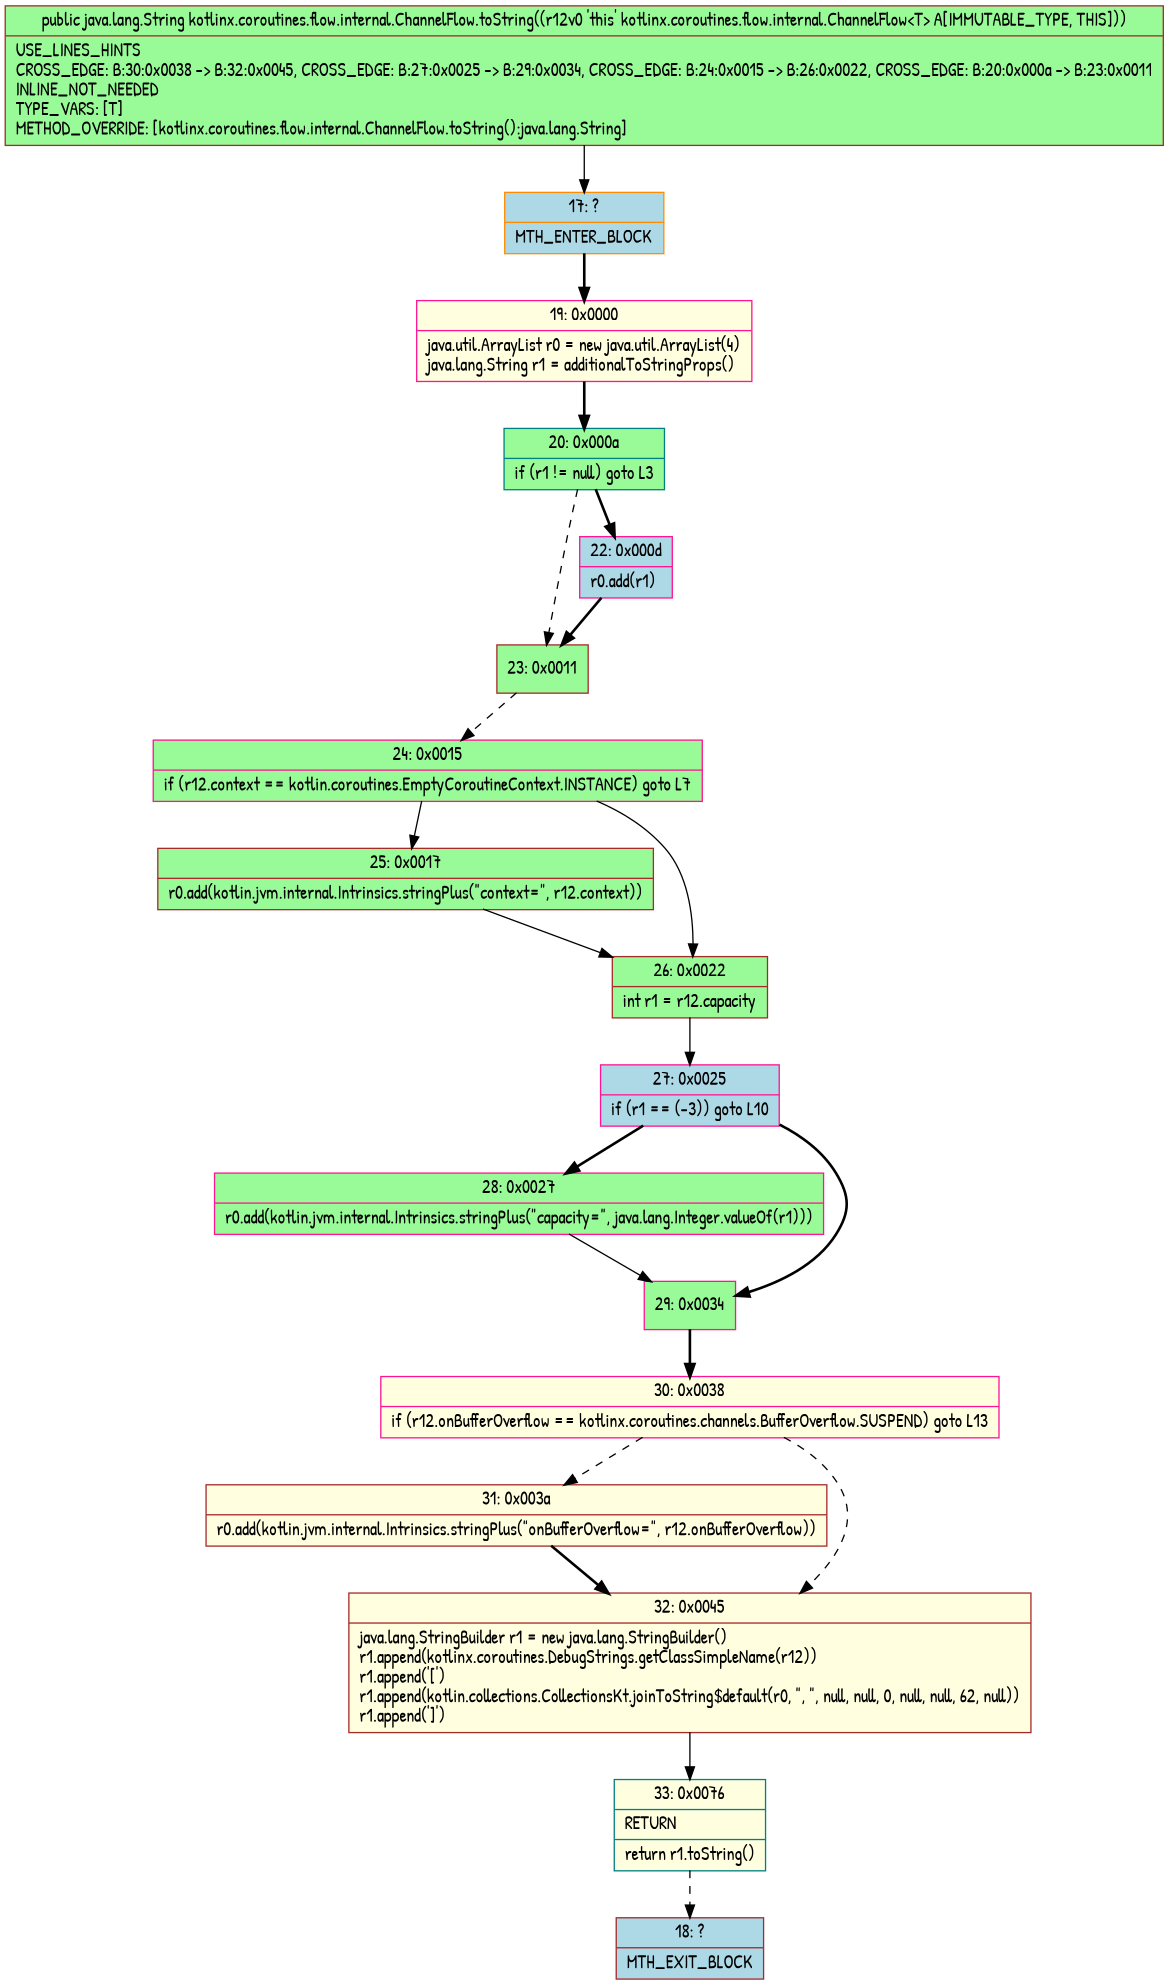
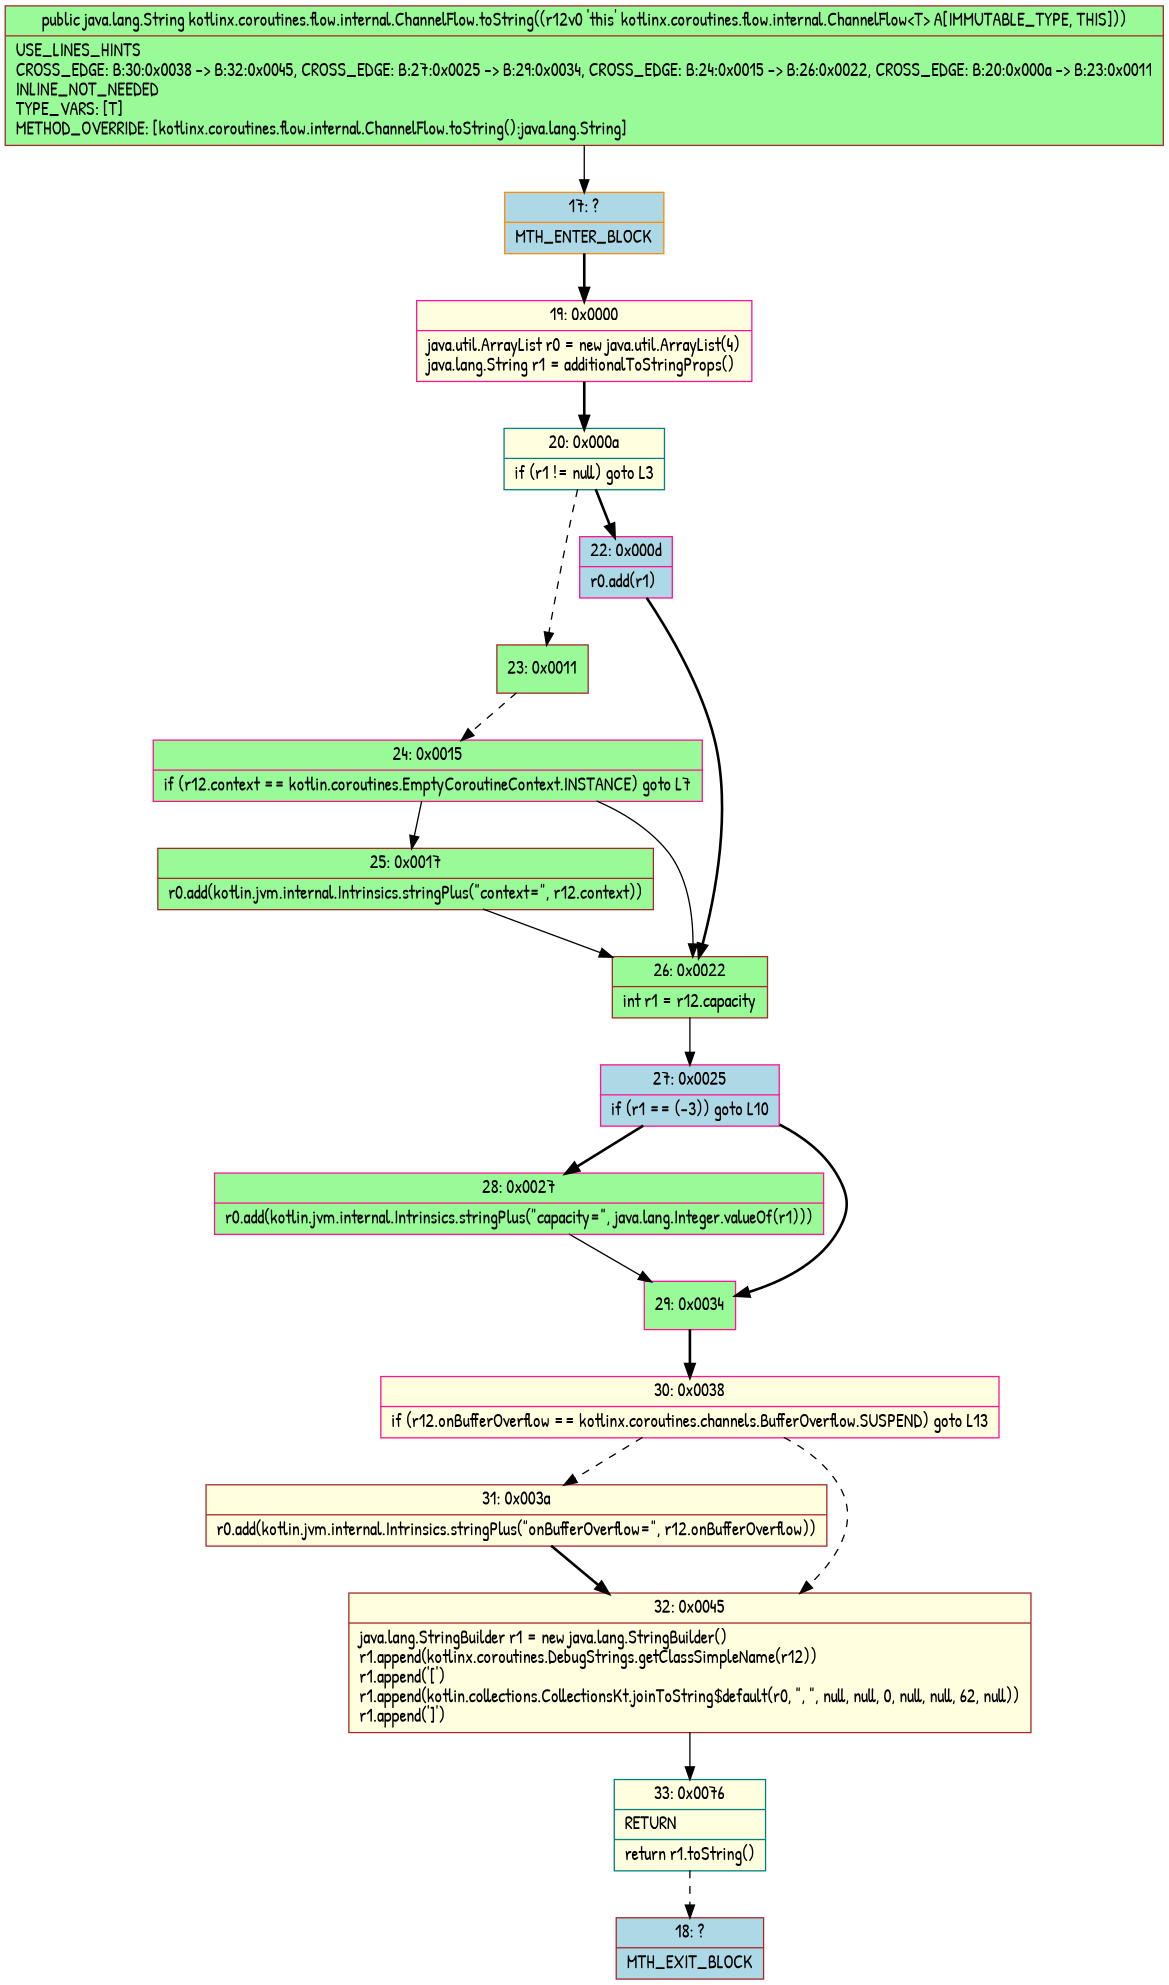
(584, 459) -> (584, 459)
(586, 616) -> (719, 764)
